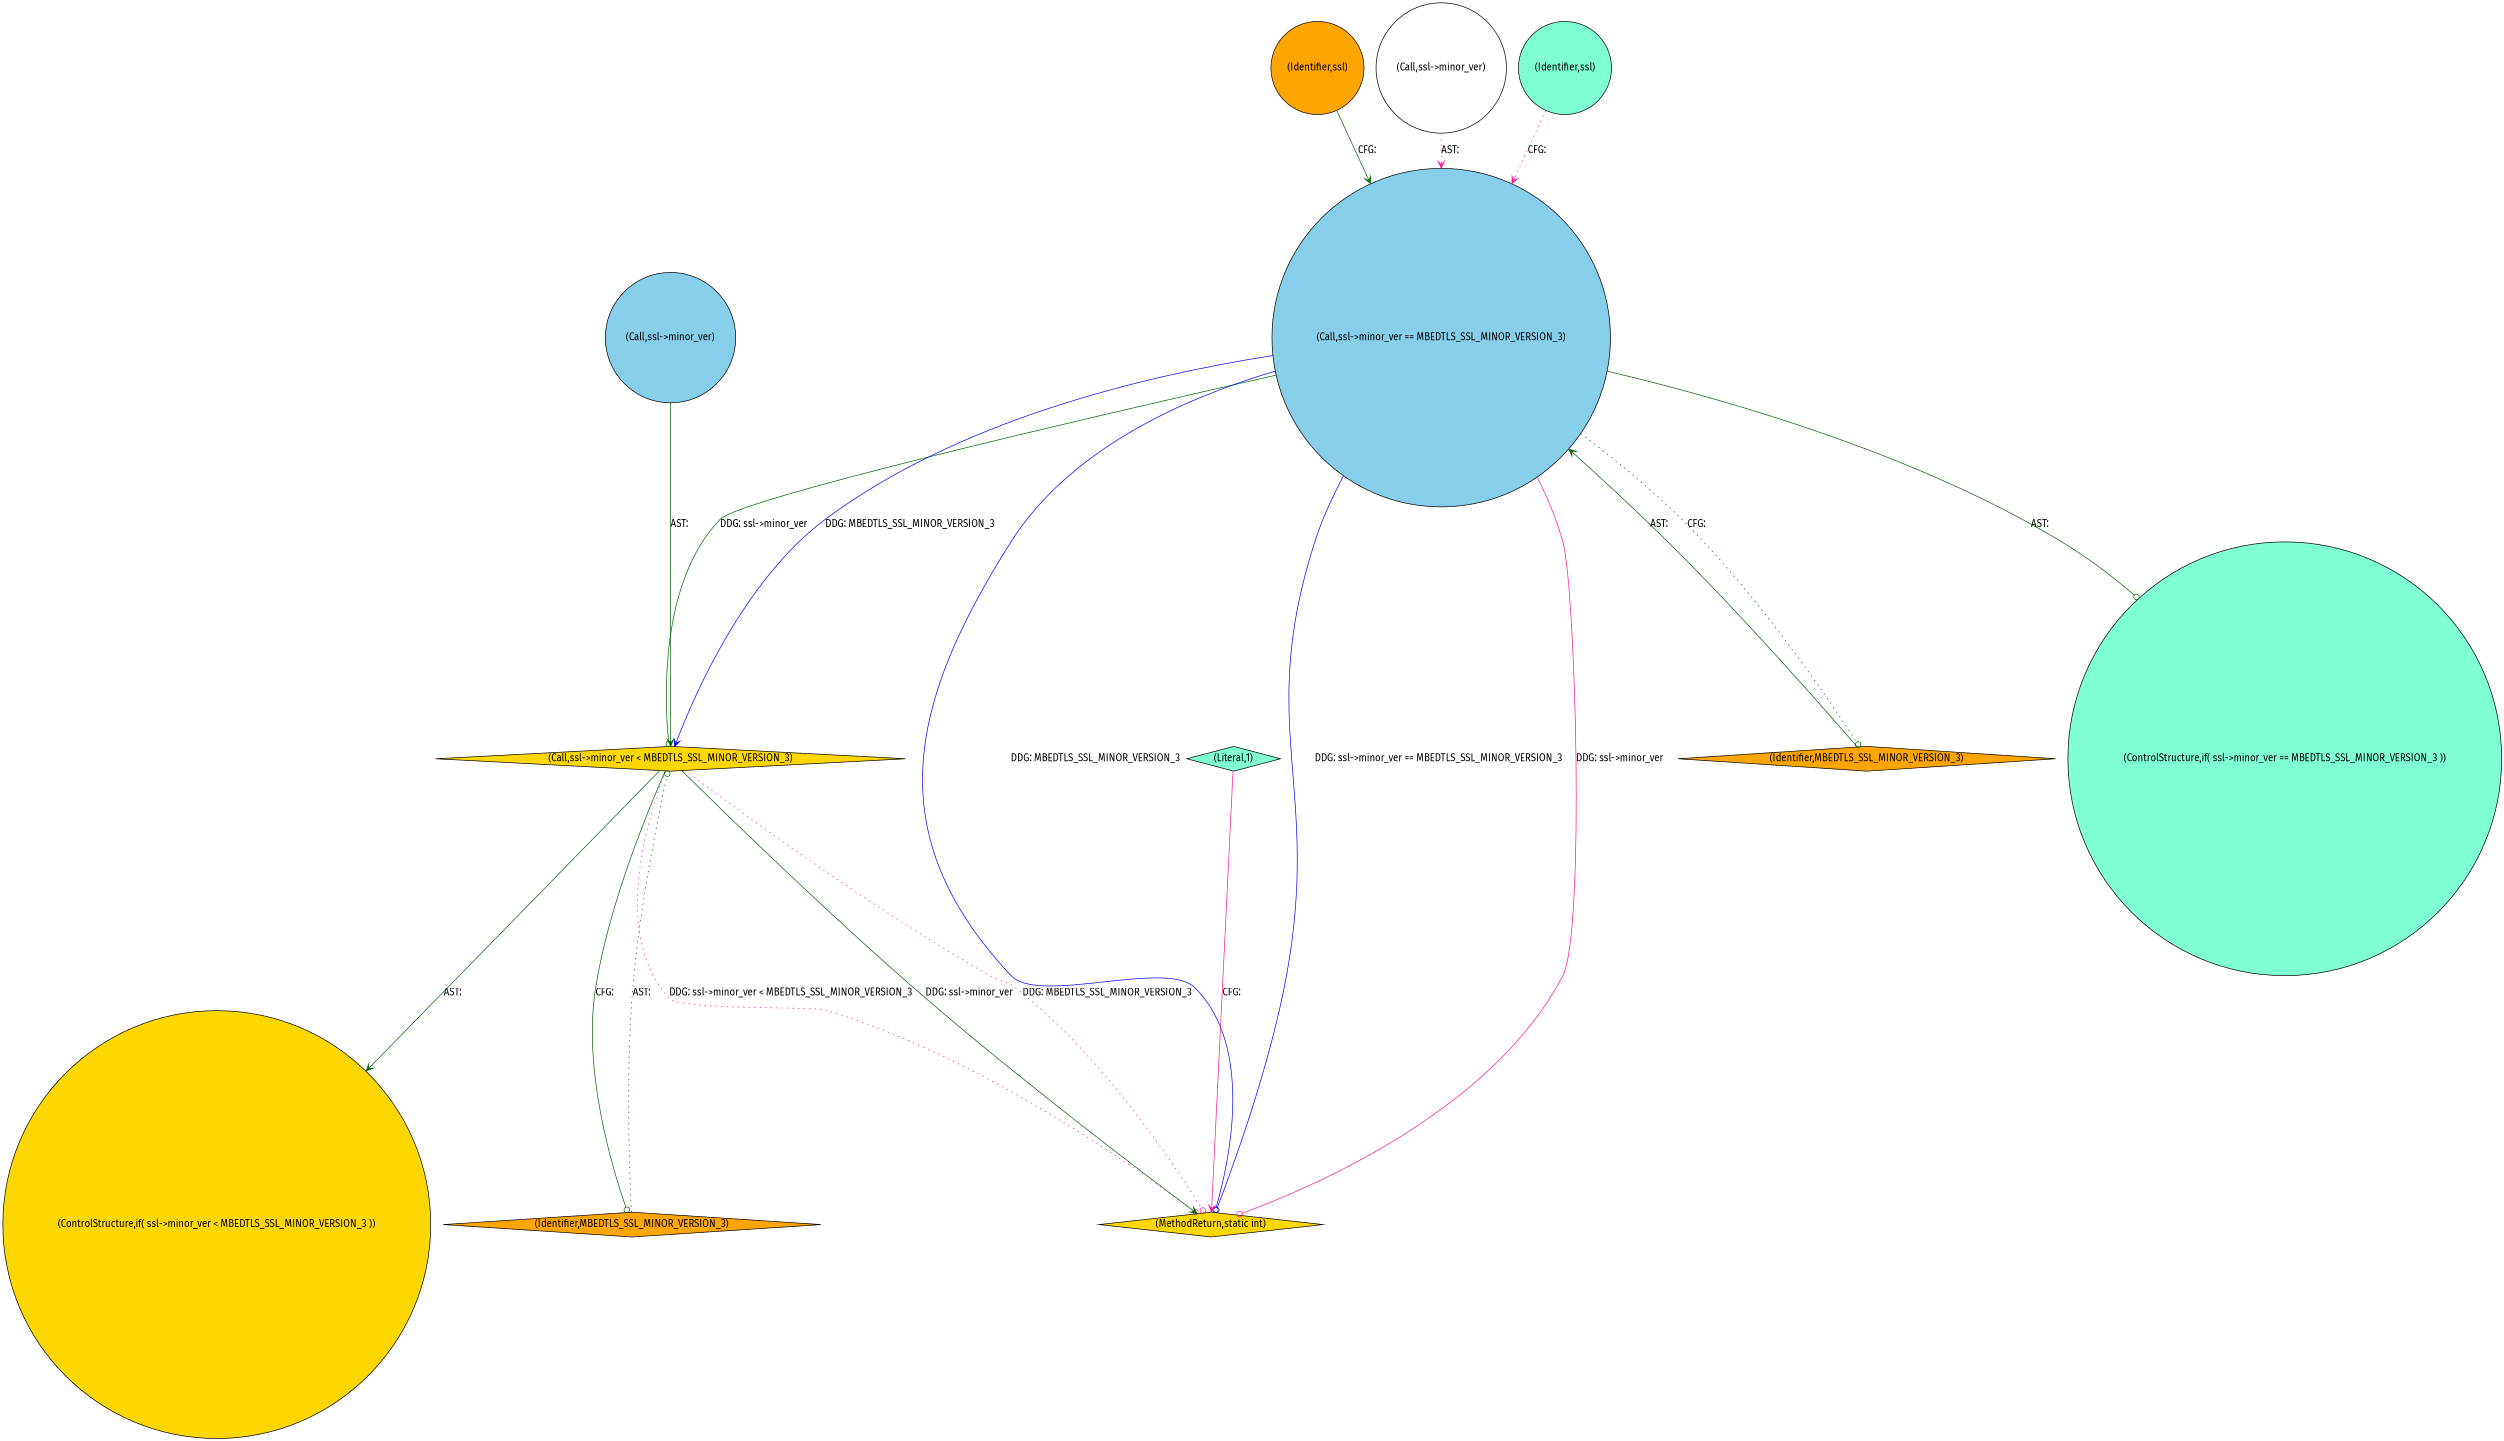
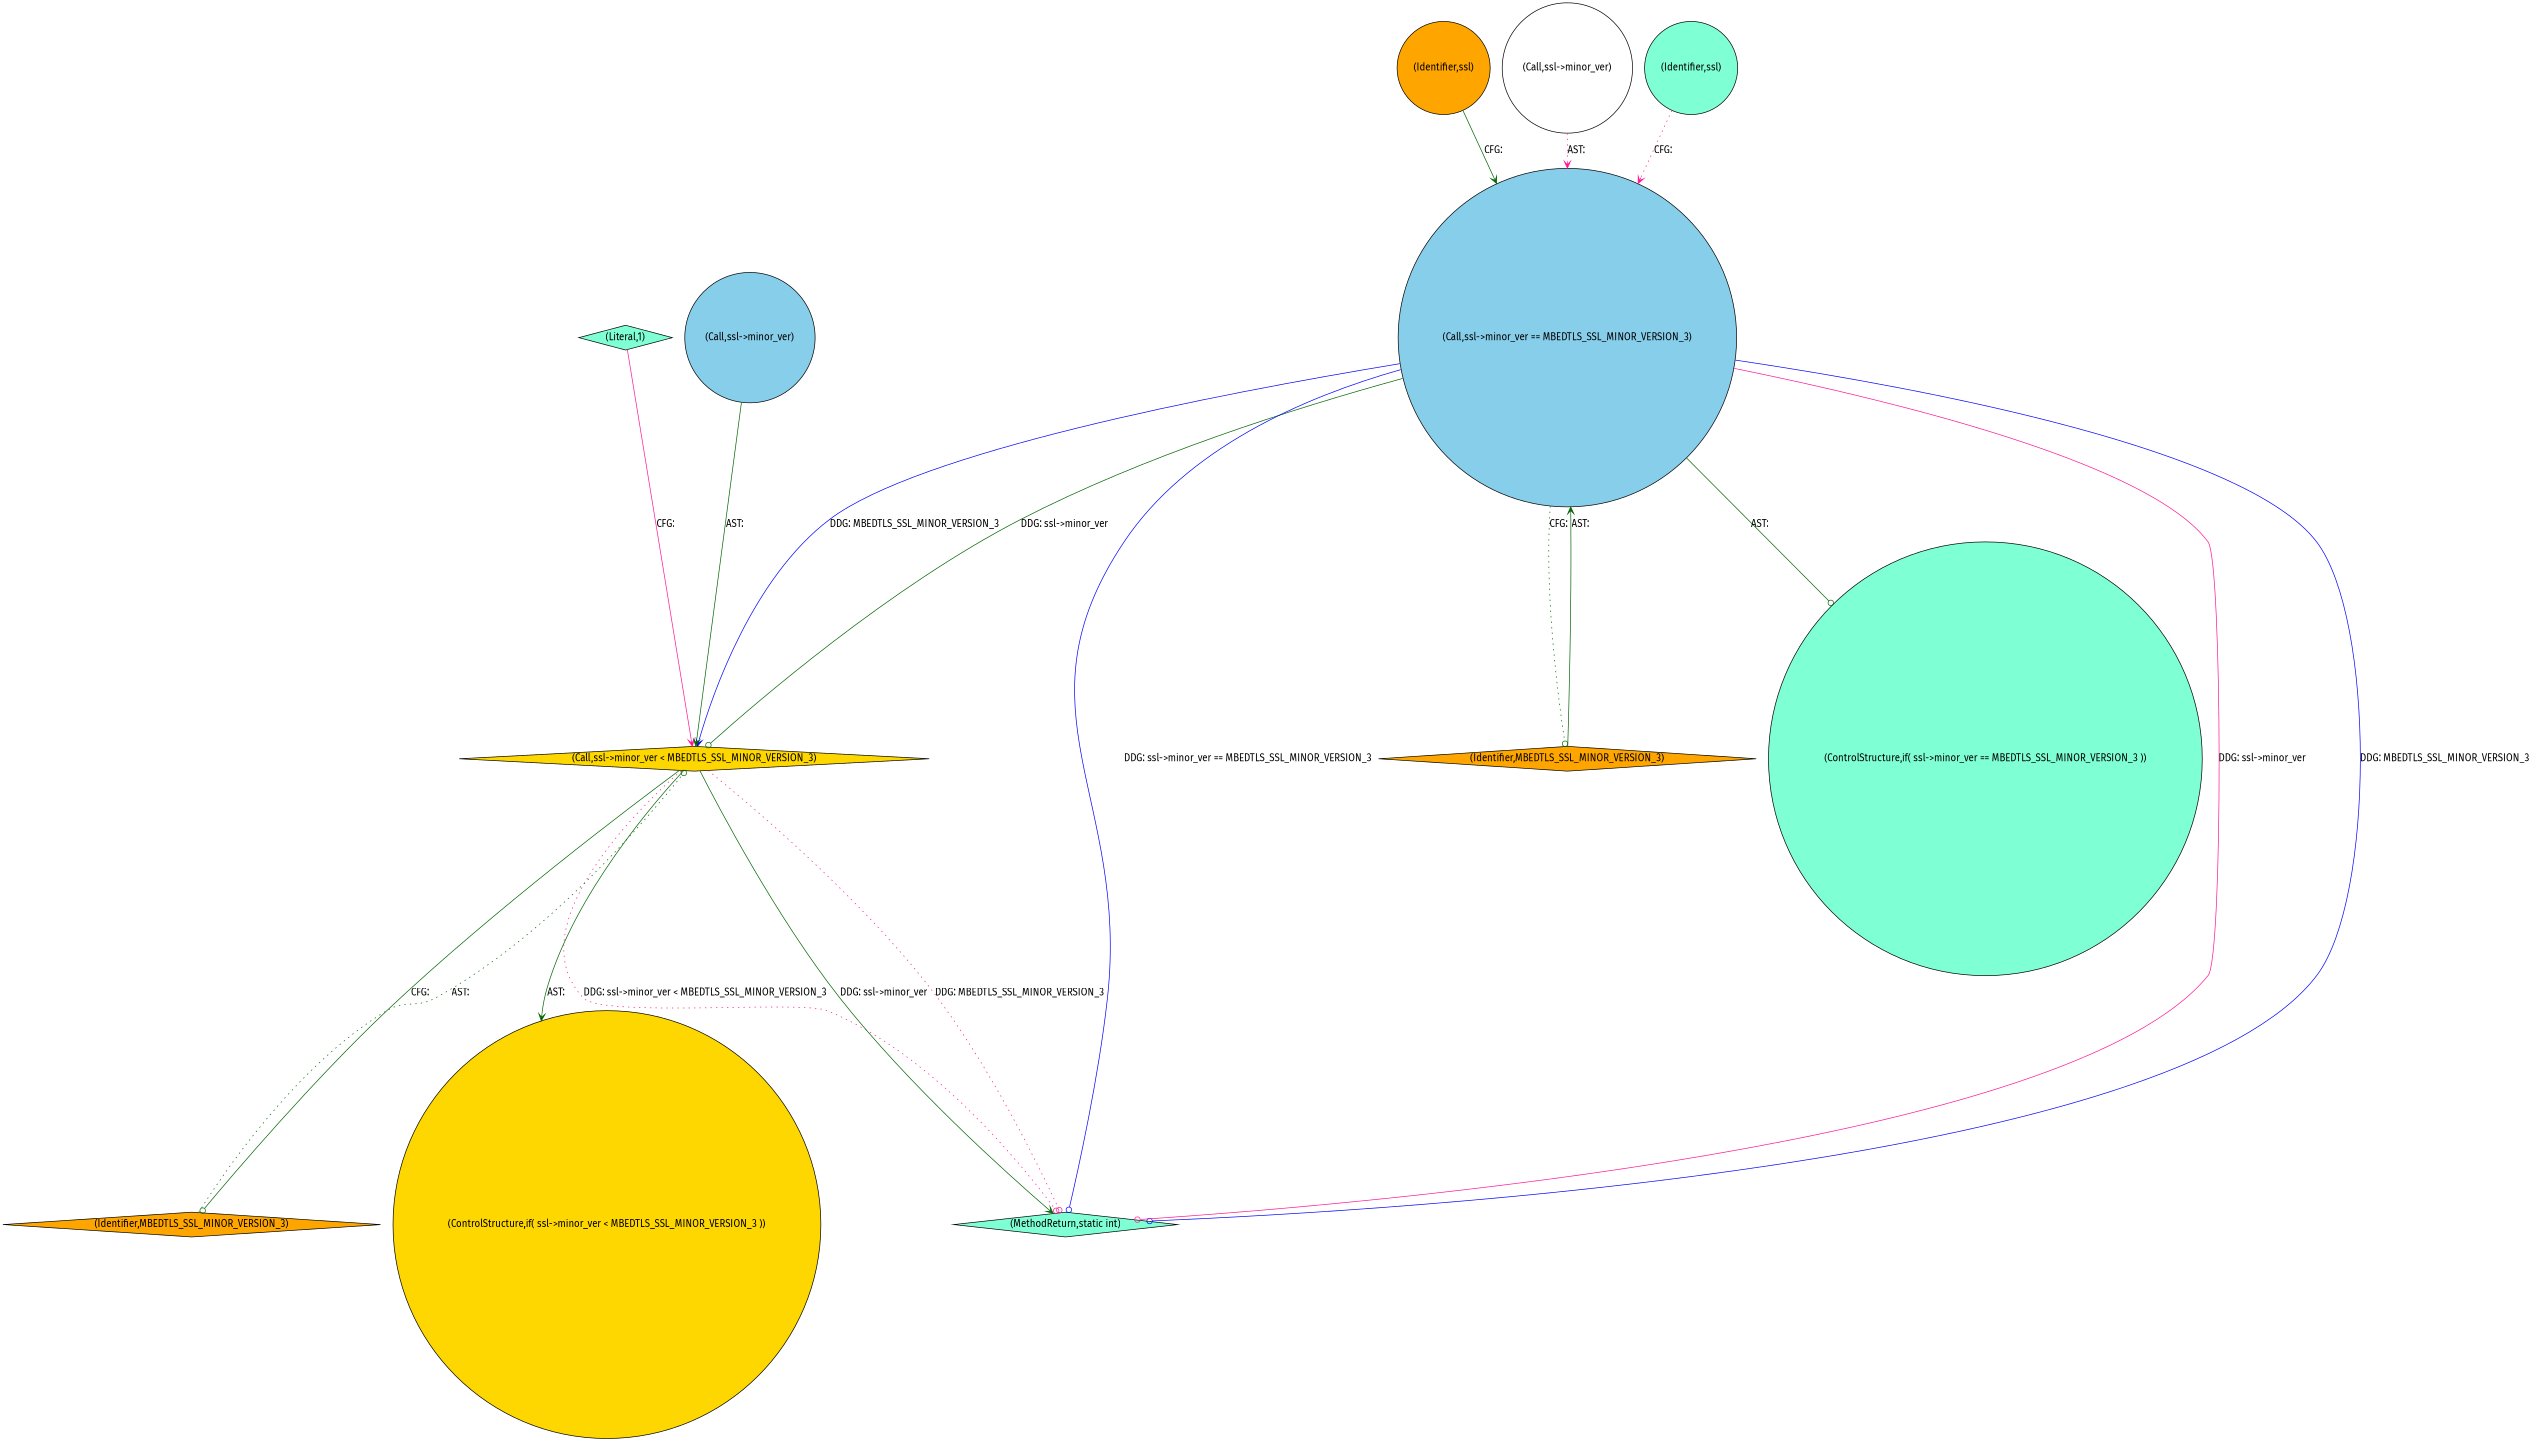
(1222, 988) -> (659, 544)
(1211, 1225) -> (1065, 1225)
